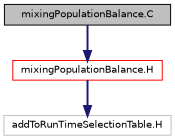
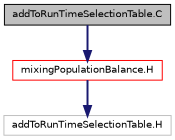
(88, 15) -> (88, 15)
